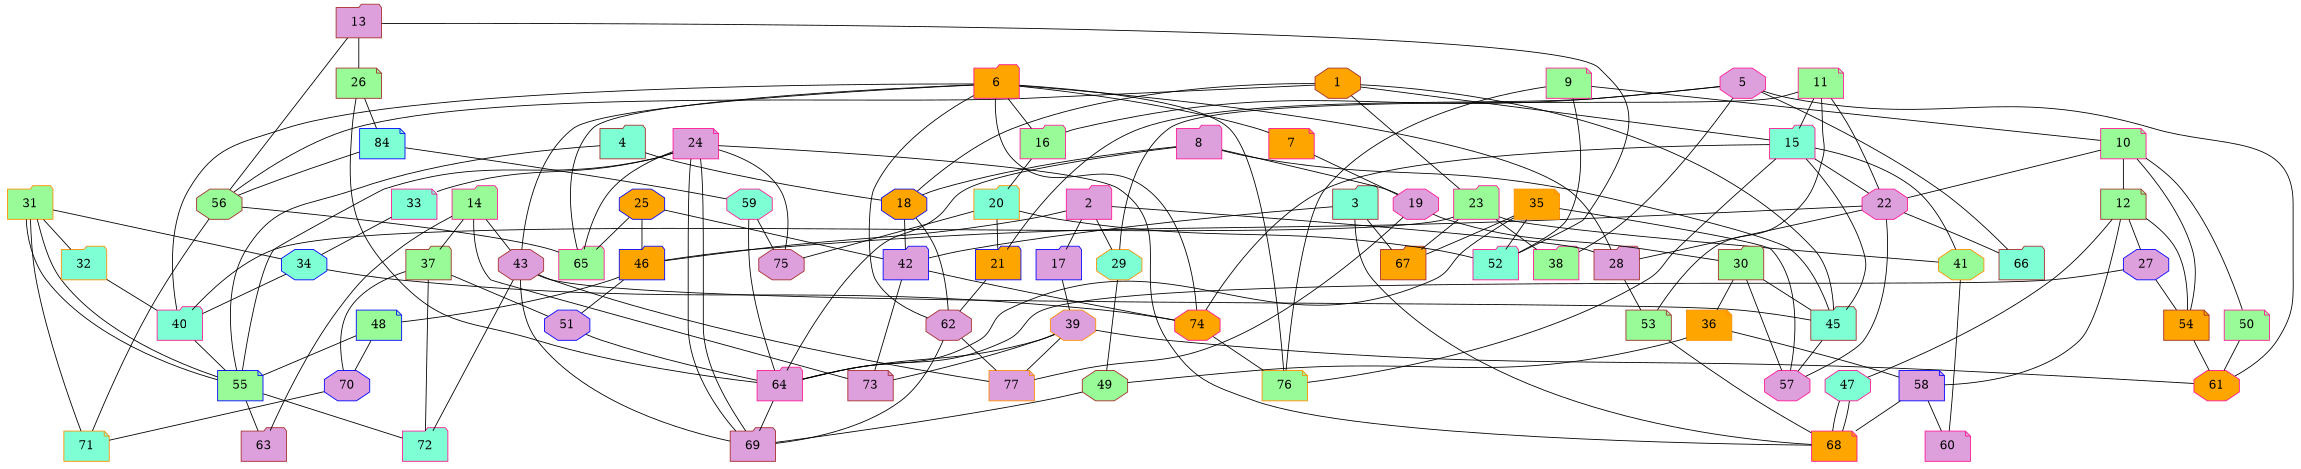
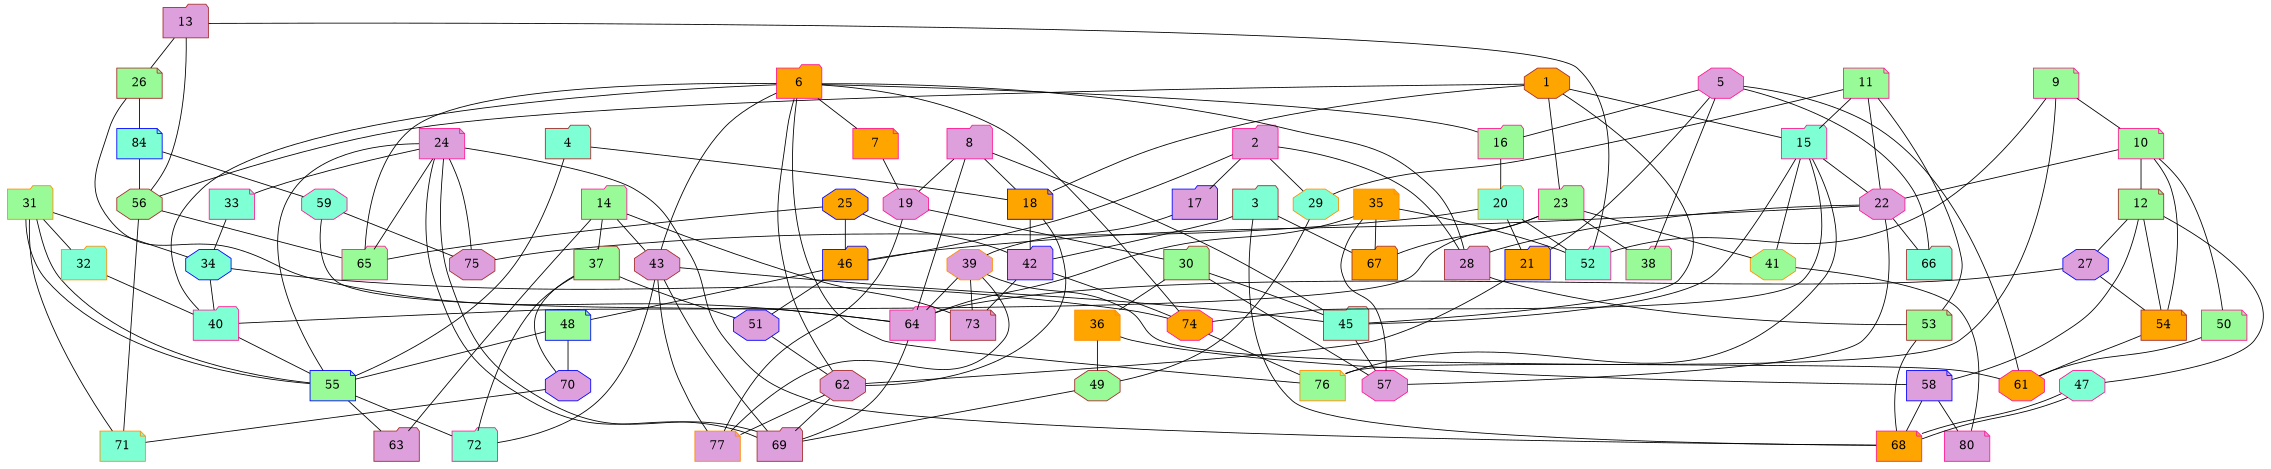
(904, 204) -> (1030, 204)
(671, 360) -> (800, 355)
(1948, 446) -> (1967, 446)
